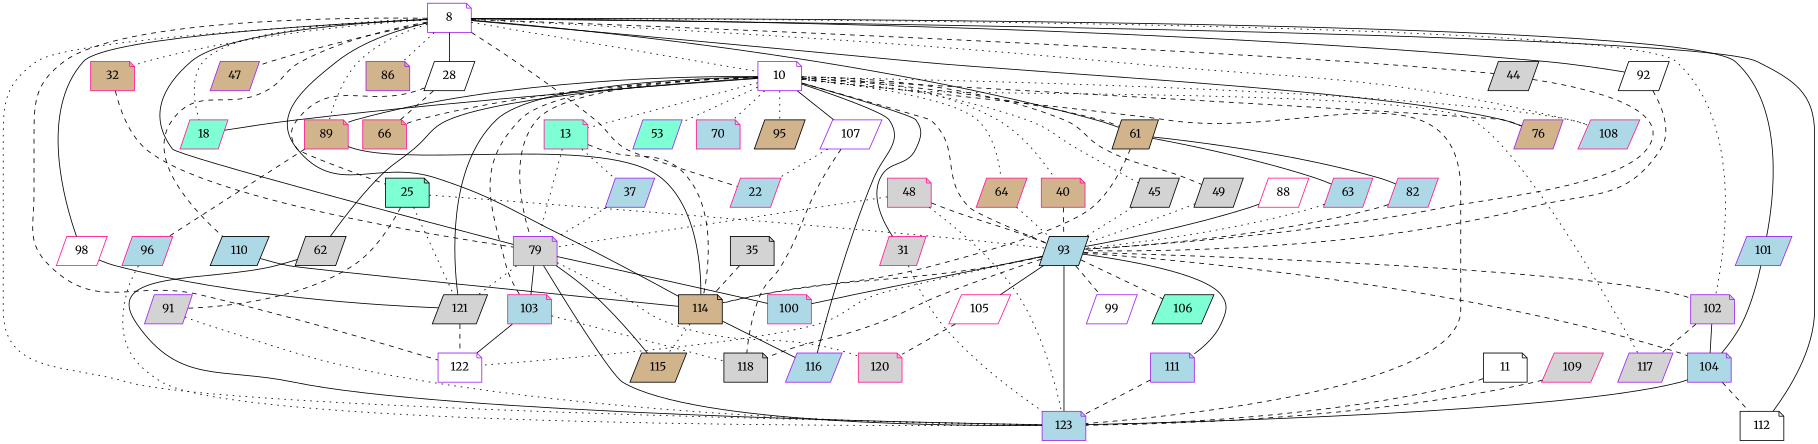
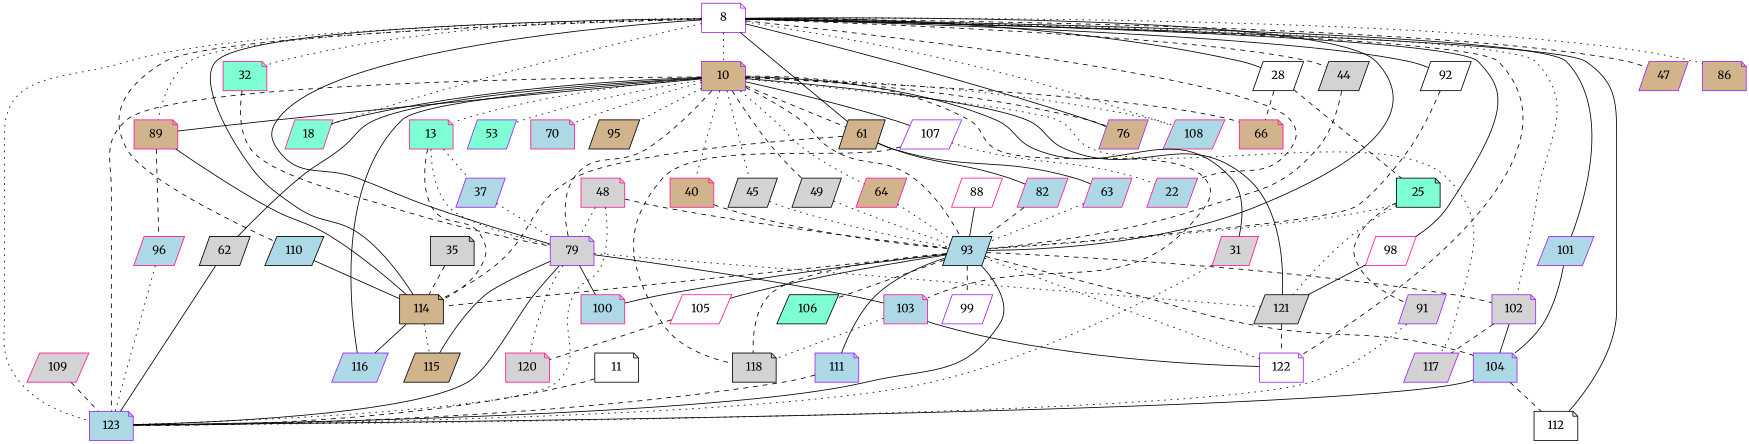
none -> (1385, 75)
(113, 76) -> (245, 76)
(780, 76) -> (724, 76)
